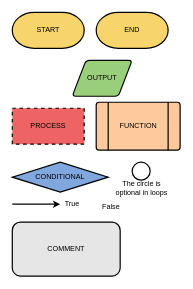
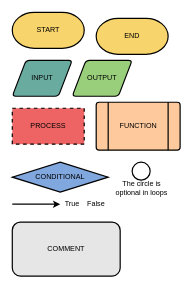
(132, 30) -> (132, 36)
none -> (42, 78)
(111, 207) -> (96, 204)
